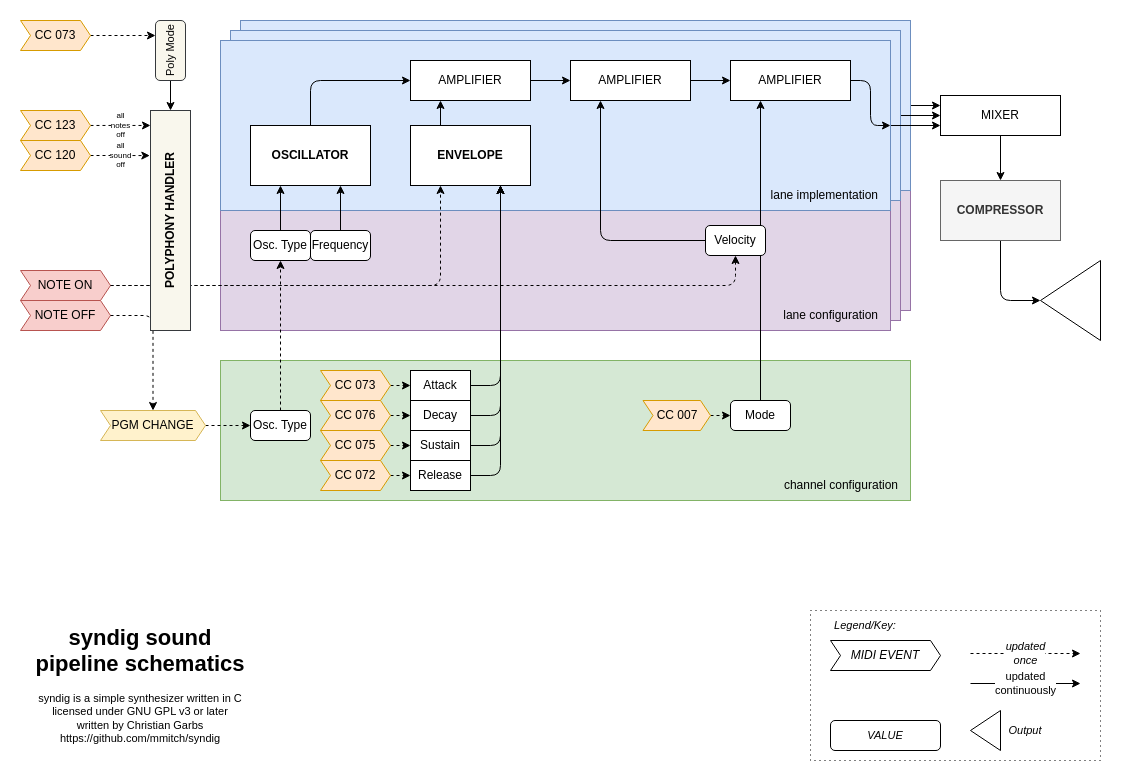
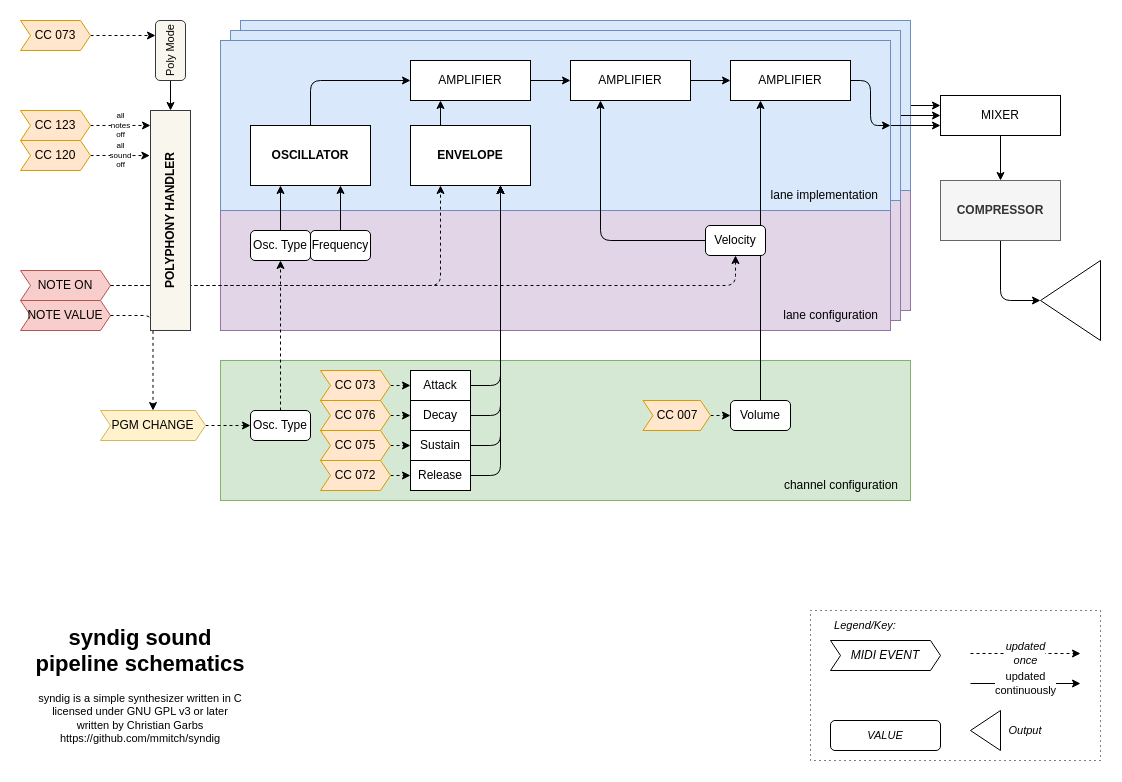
(66, 316) -> (66, 316)
(761, 416) -> (761, 416)
